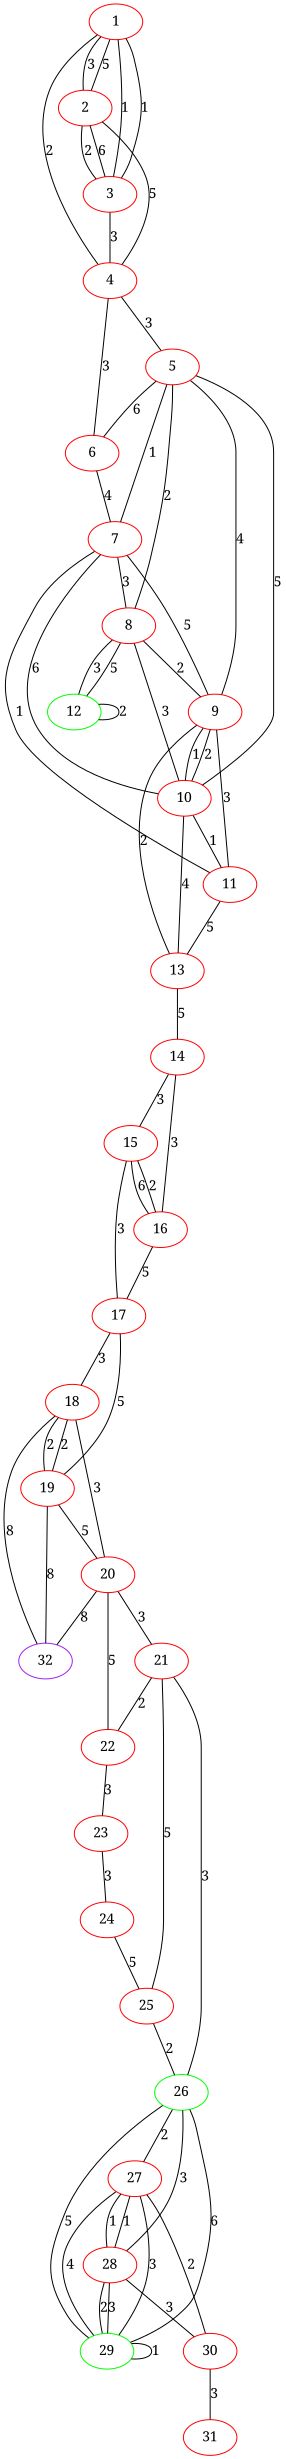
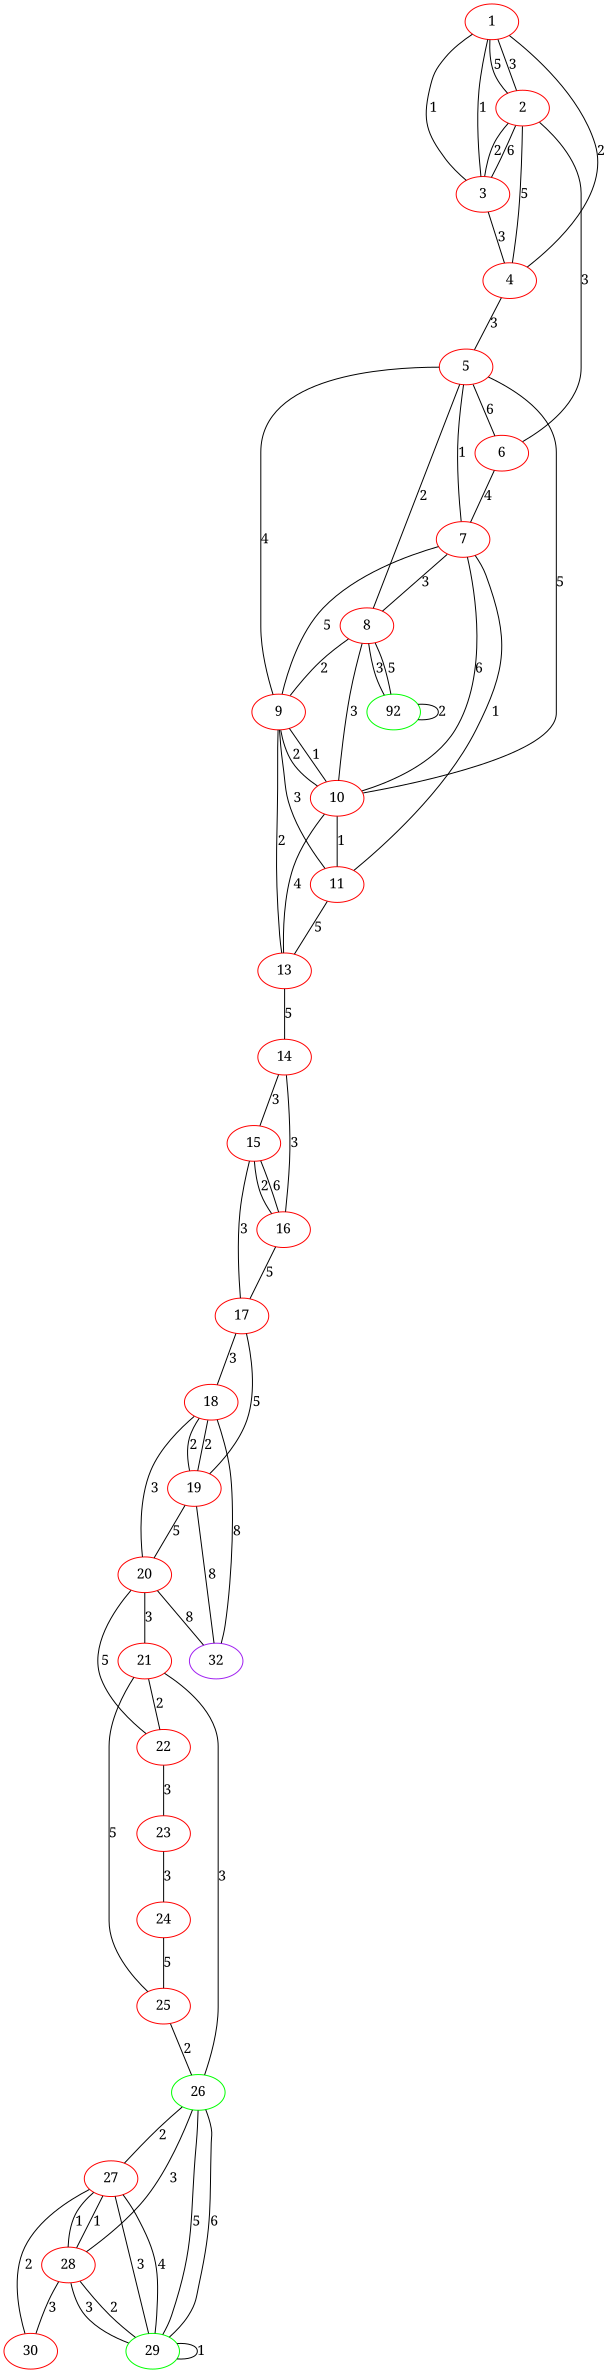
(101, 367) -> (581, 287)
(74, 712) -> (394, 712)
(210, 2438) -> none
